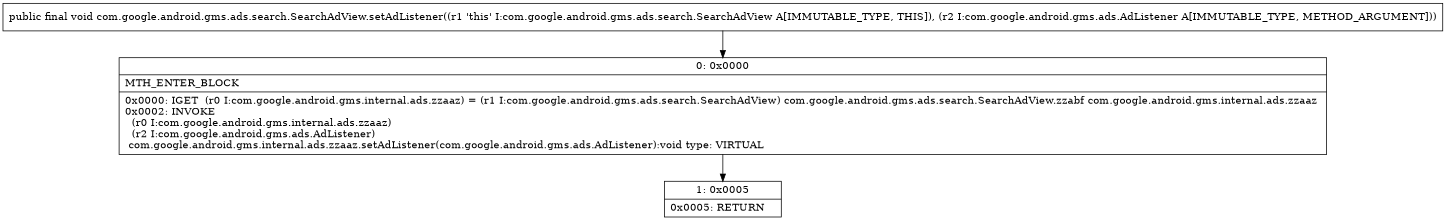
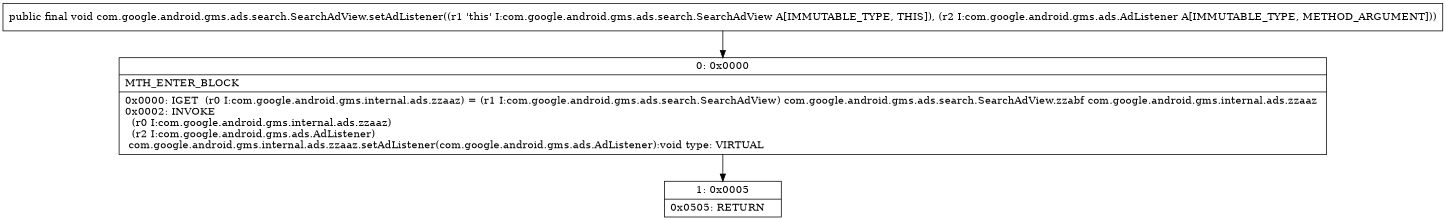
(723, 208) -> (723, 208)
